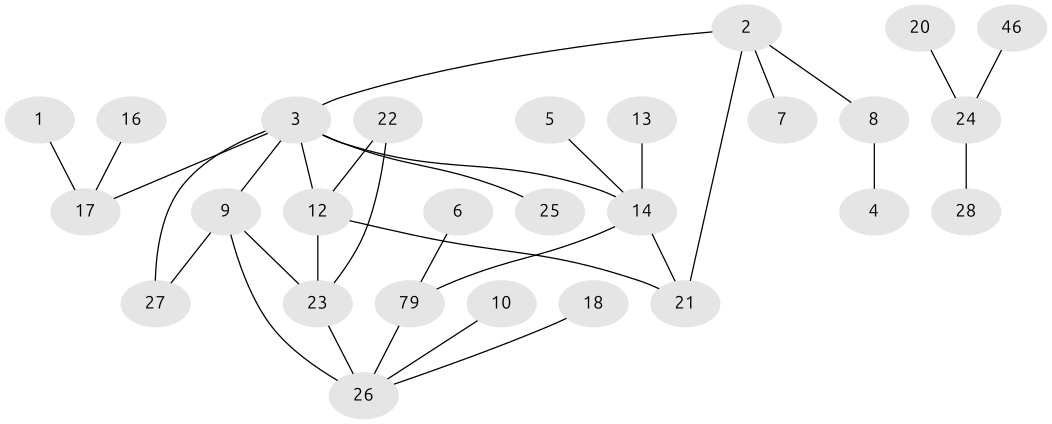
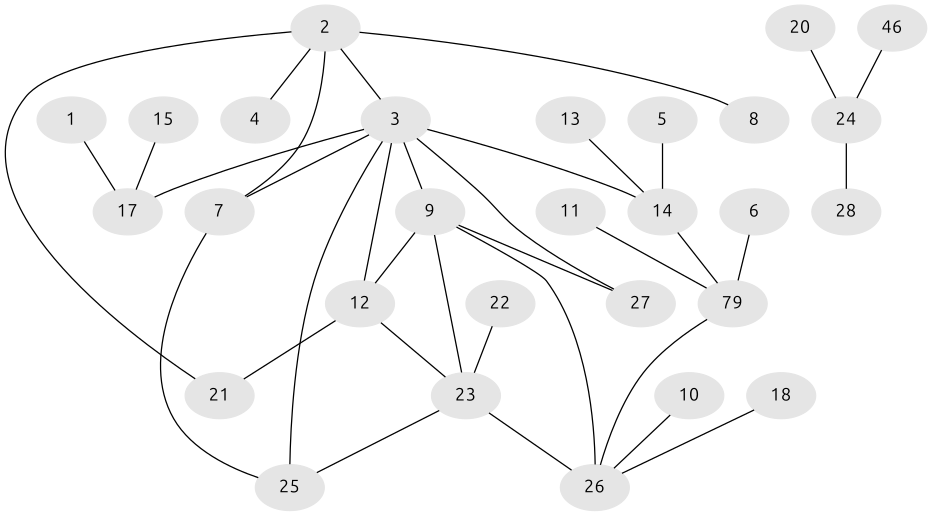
(131, 120) -> (163, 120)
none -> (308, 166)
(353, 166) -> (395, 258)
(874, 166) -> (290, 74)
none -> (571, 212)
(664, 258) -> none
none -> (161, 375)
none -> (378, 442)
